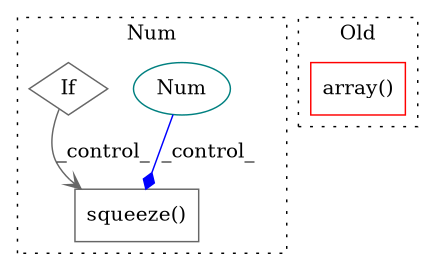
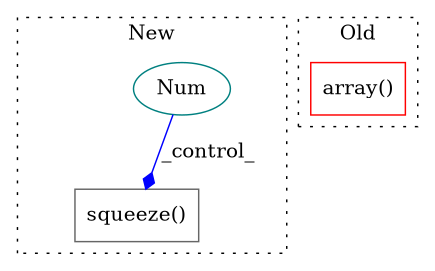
(152, 34) -> (152, 34)
(68, 89) -> none
